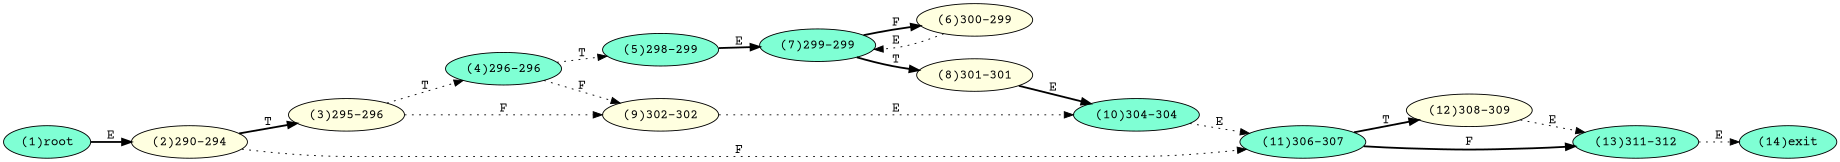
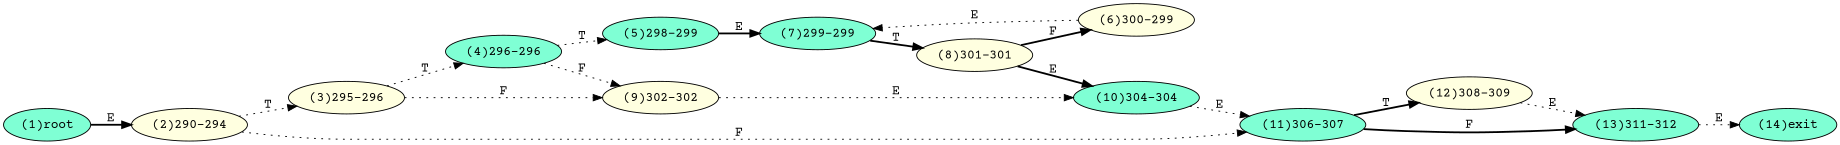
(887, 31) -> (1051, 38)
(263, 129) -> (263, 112)
